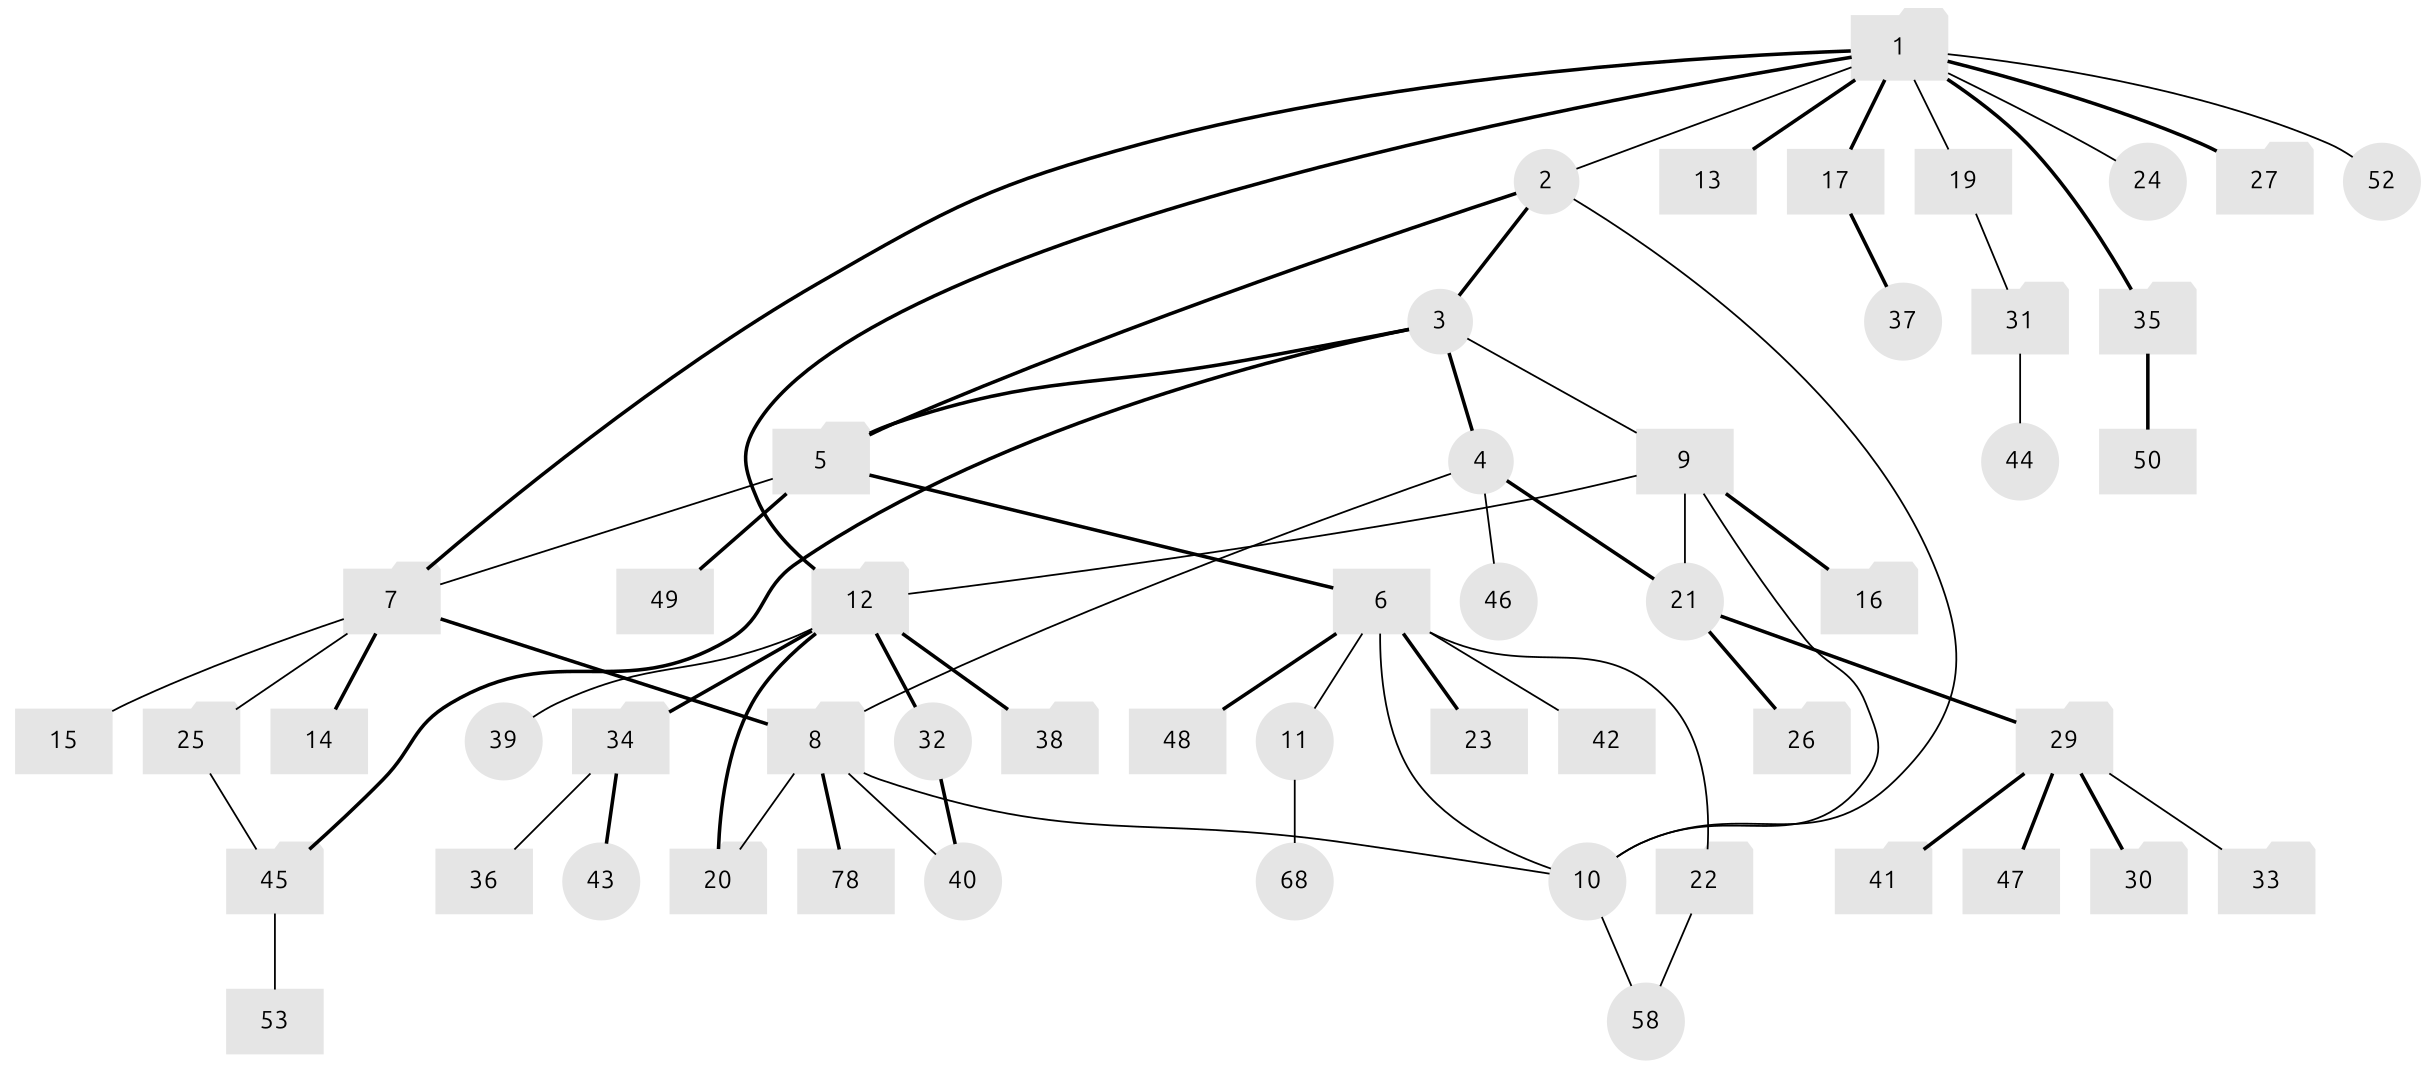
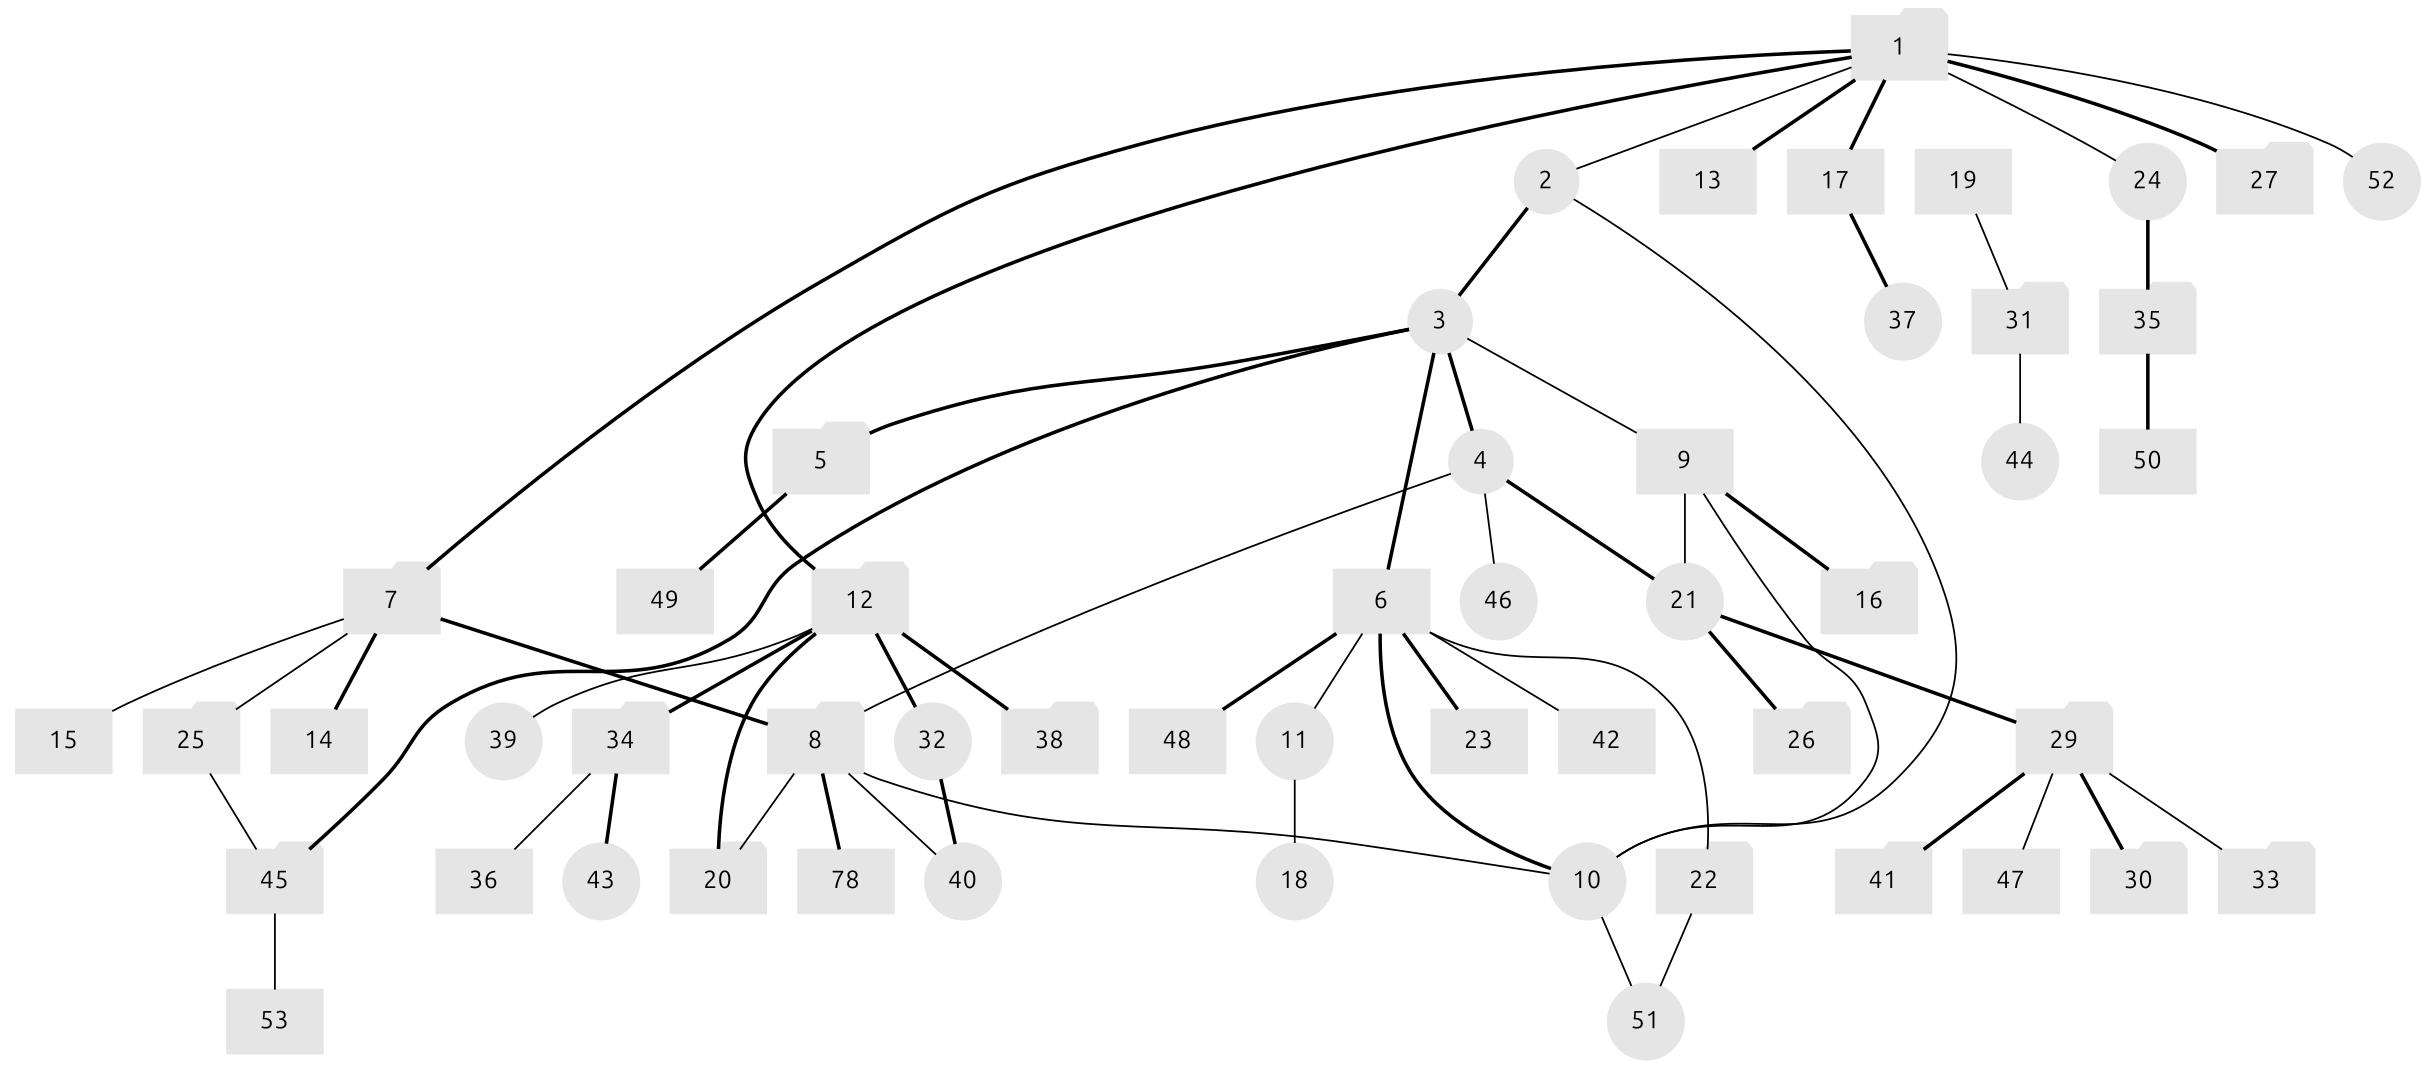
(1931, 115) -> none
(2053, 173) -> (2148, 255)
(1190, 307) -> none
(606, 532) -> none
(1101, 532) -> (1411, 461)
(1310, 537) -> none
(1419, 784) -> (1419, 784)
(2038, 812) -> (2038, 812)
(1295, 881) -> (1295, 881)
(1646, 1022) -> (1646, 1022)
